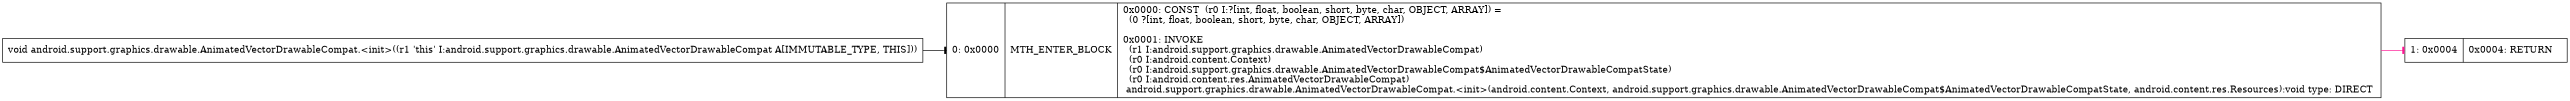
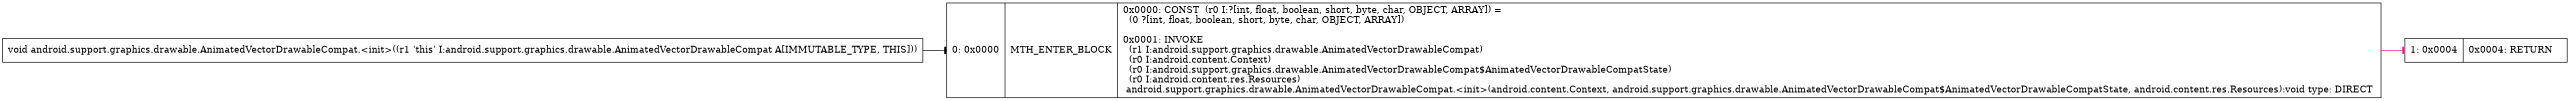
(1266, 80) -> (1212, 80)
